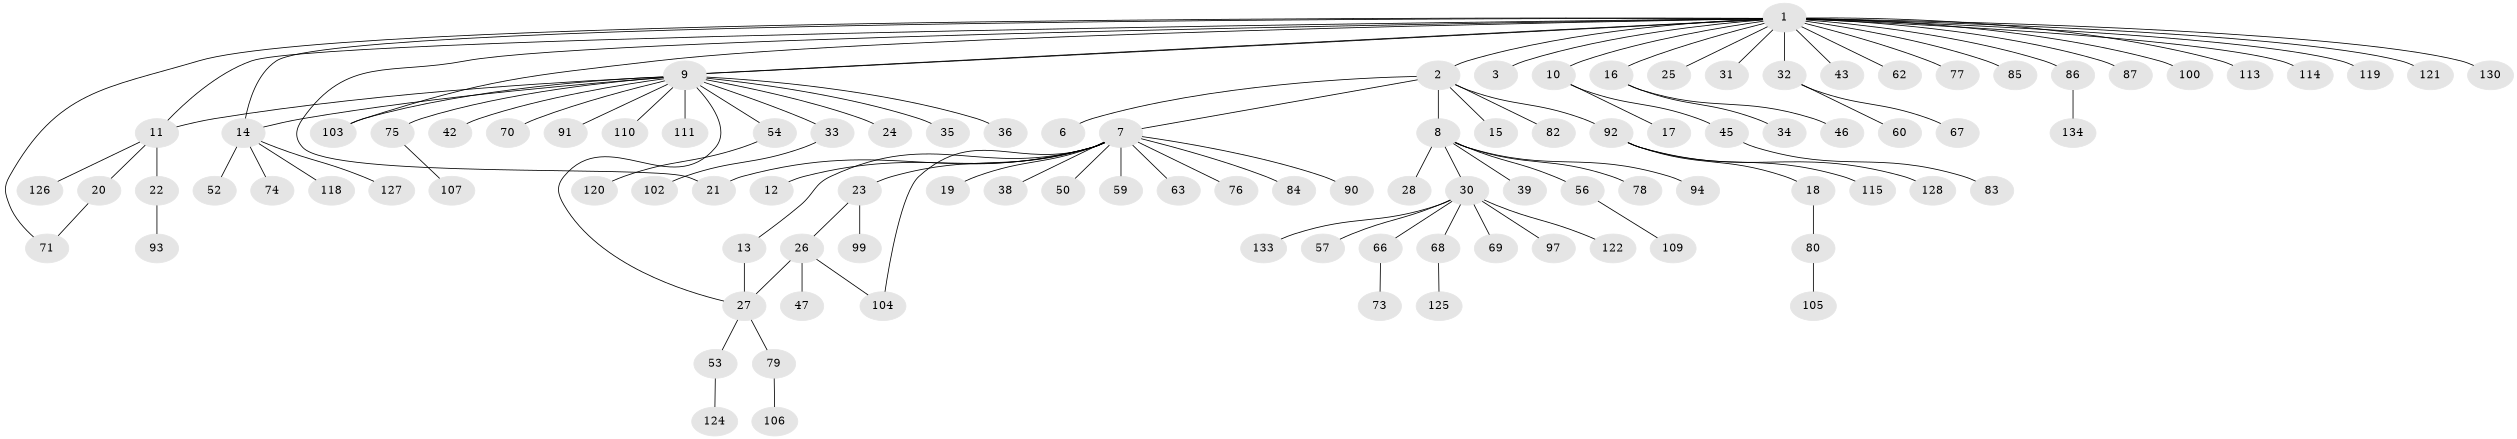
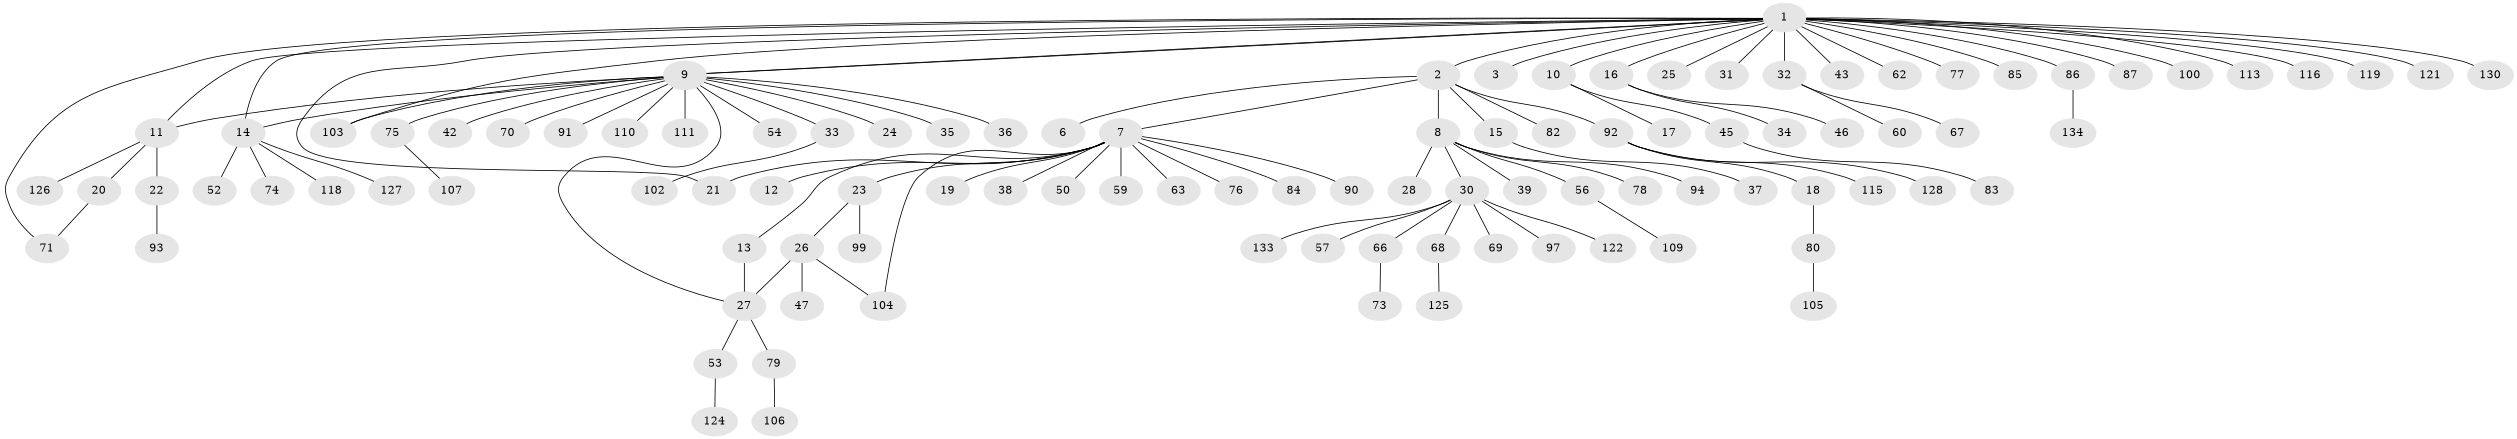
(2310, 75) -> (2310, 75)
(594, 191) -> none
none -> (1756, 191)
